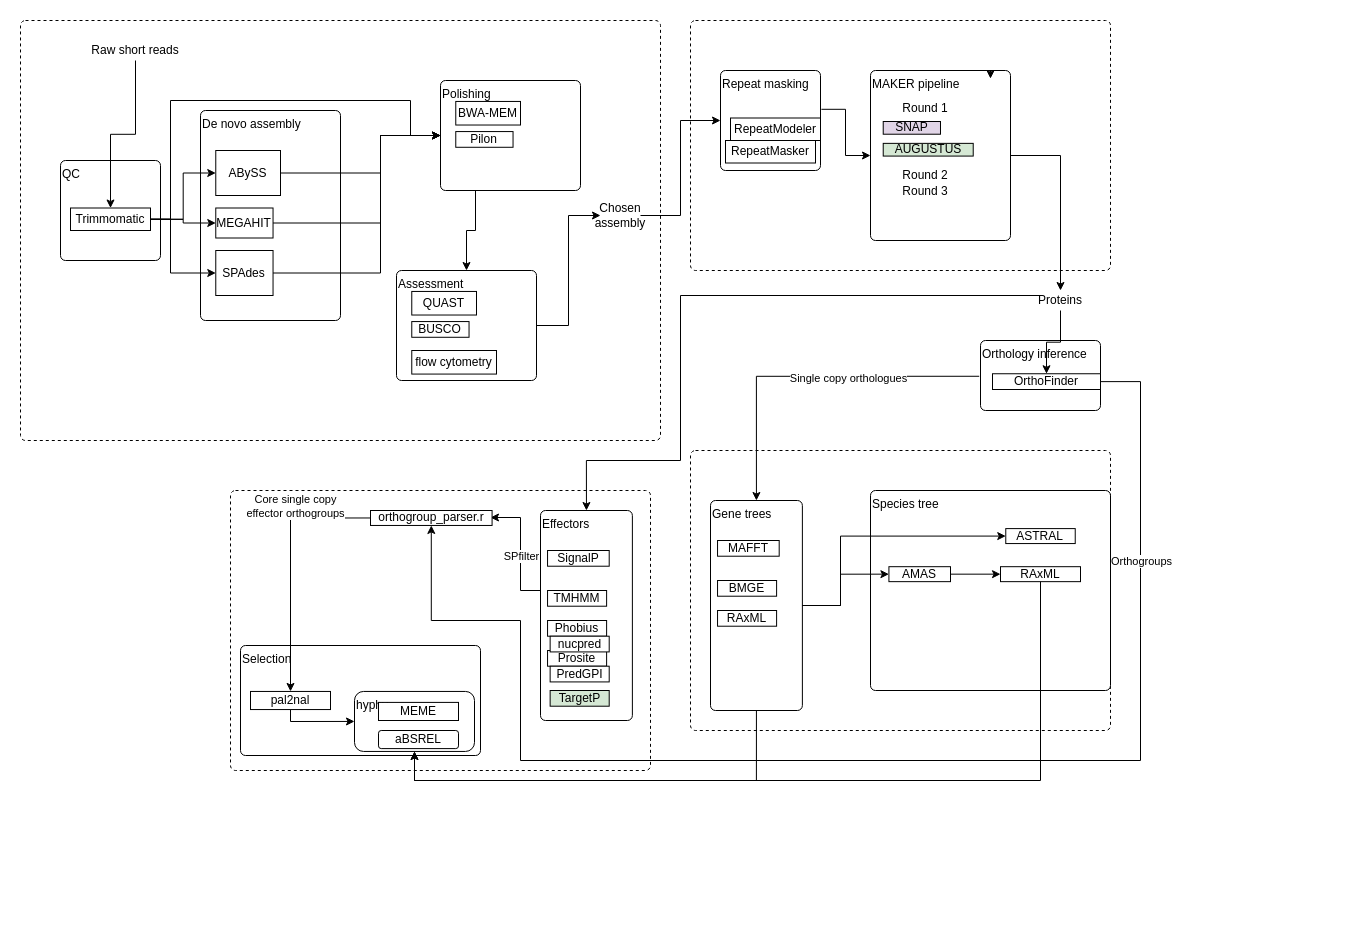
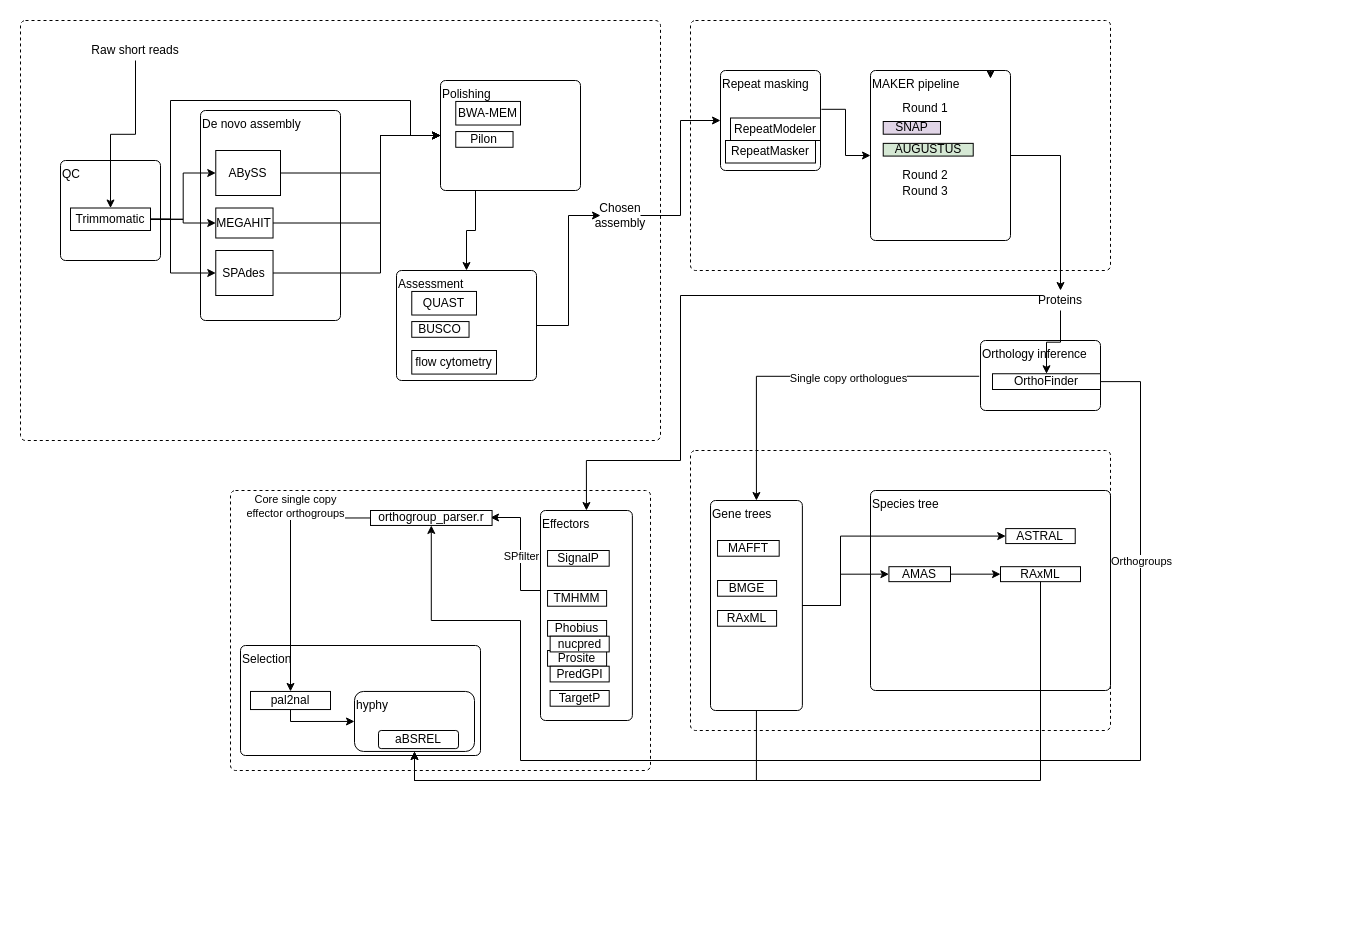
(580, 698) -> (580, 698)
(419, 711) -> none
